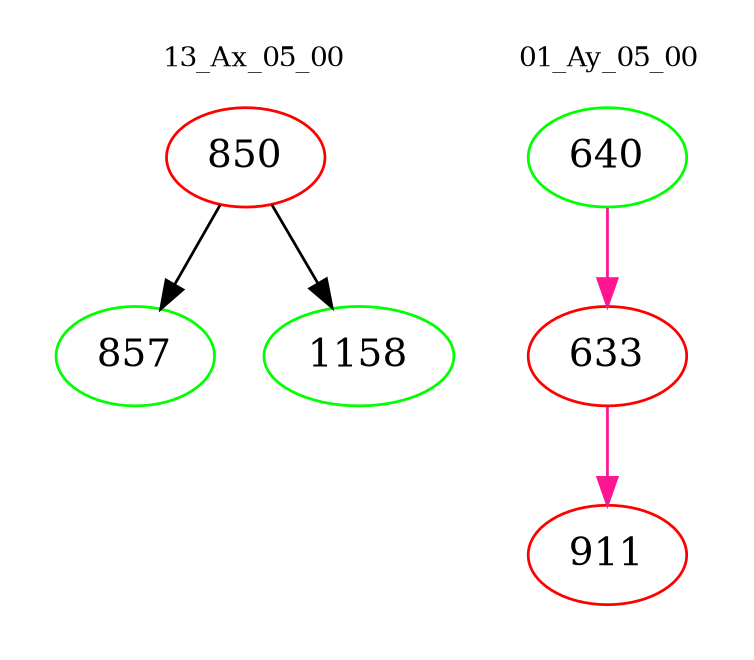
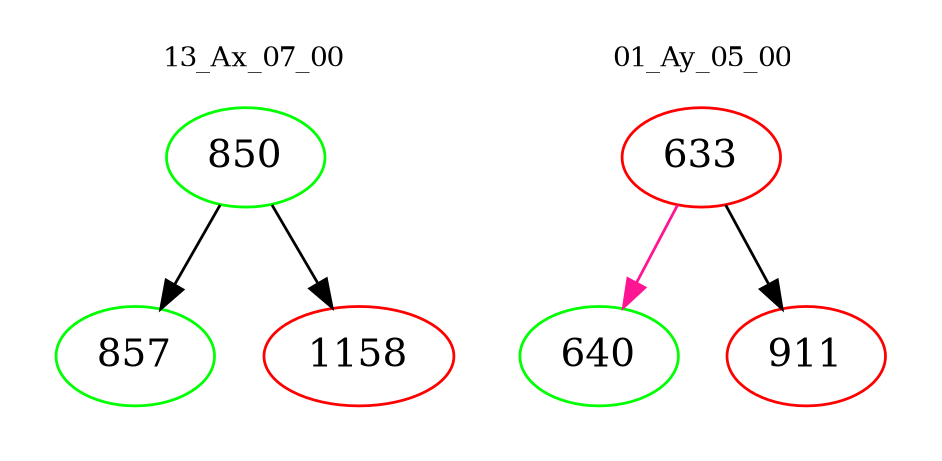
(254, 59) -> (254, 59)
(246, 157) -> (246, 157)
(607, 243) -> (657, 244)
(359, 356) -> (359, 356)
(607, 442) -> (747, 244)
